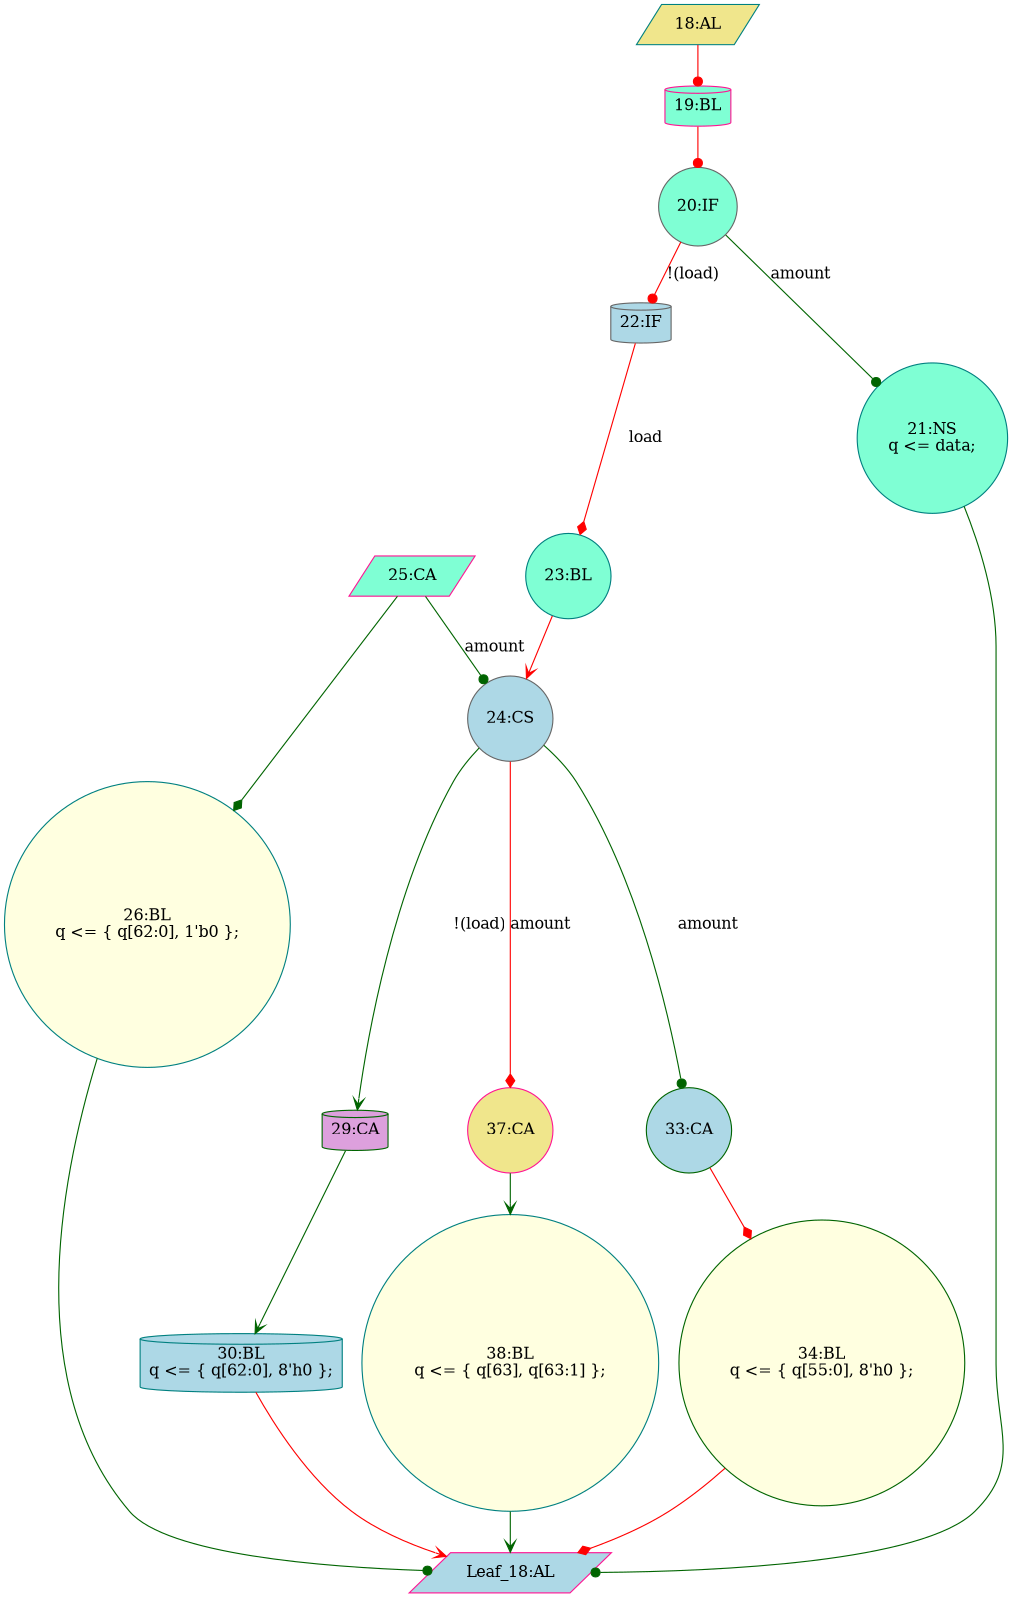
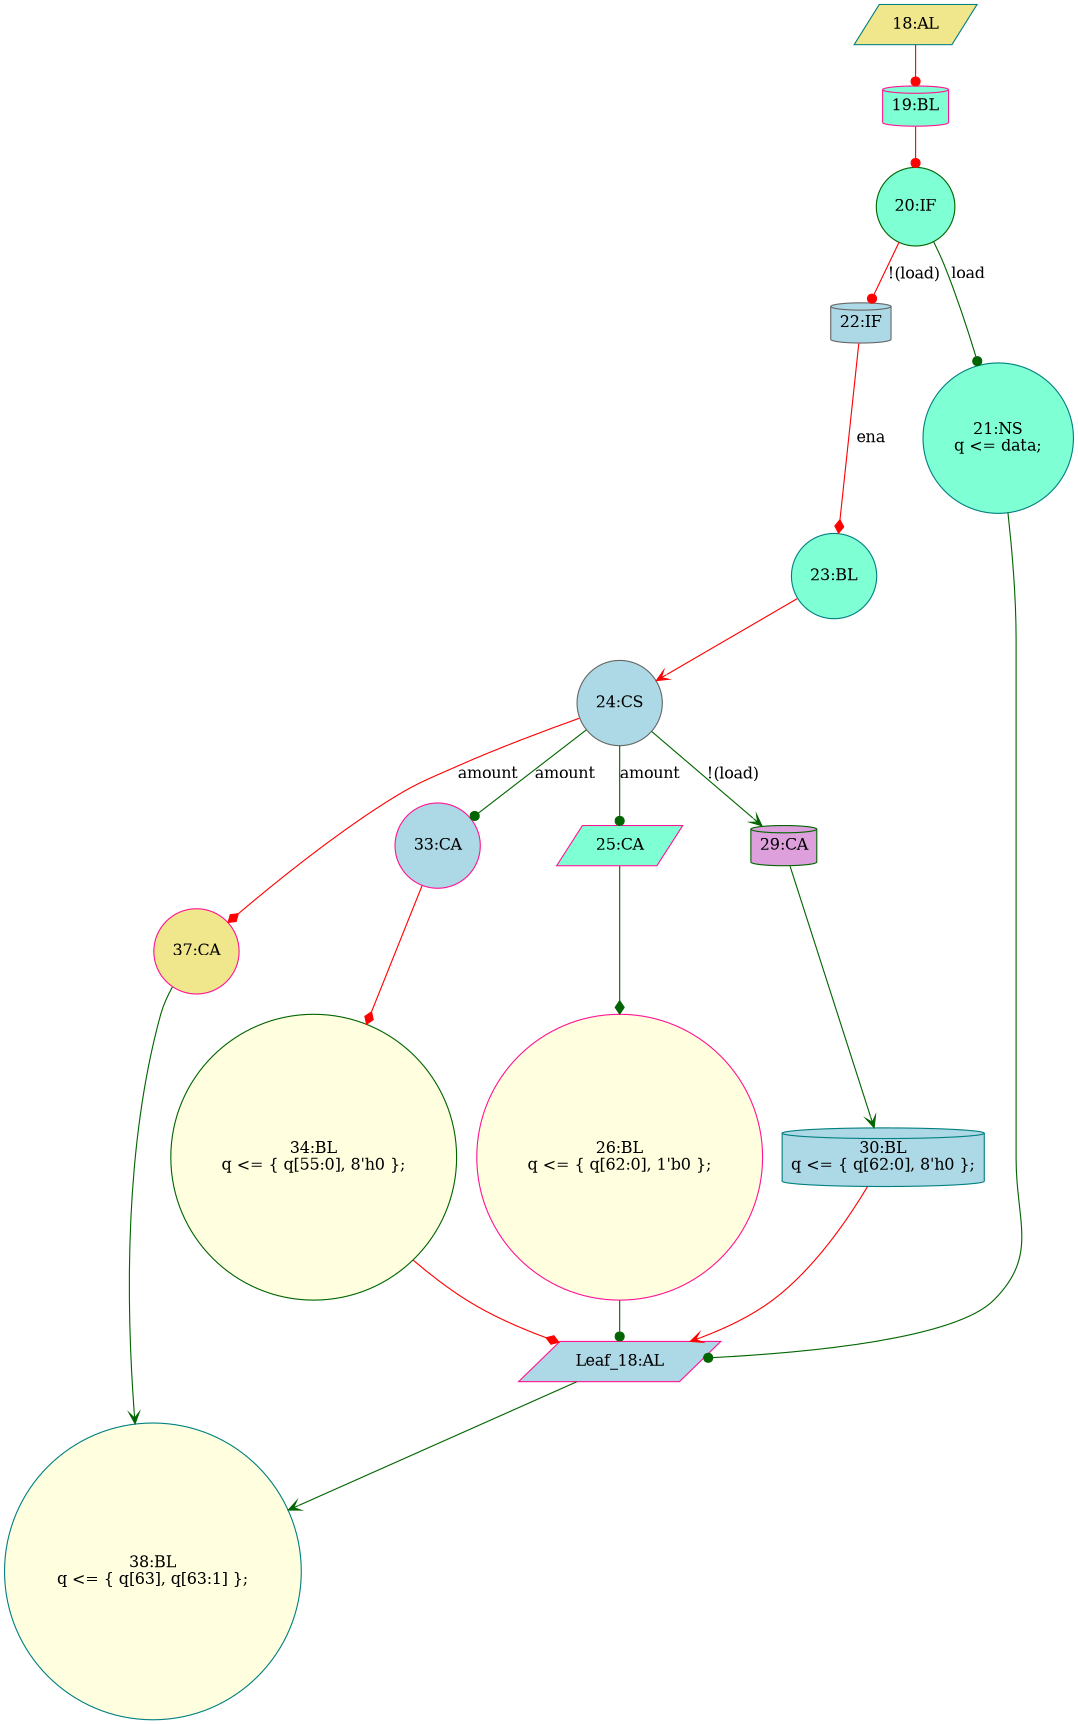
(698, 207) -> (916, 207)
(801, 274) -> (969, 274)
(646, 438) -> (871, 438)
(453, 636) -> (620, 781)
(147, 925) -> (620, 1157)
(689, 1130) -> (438, 846)
(510, 1526) -> (438, 1444)
